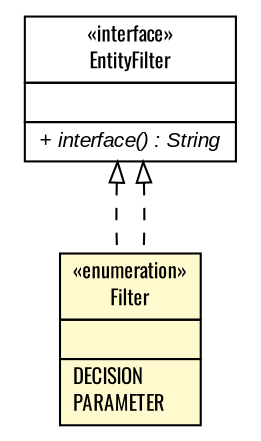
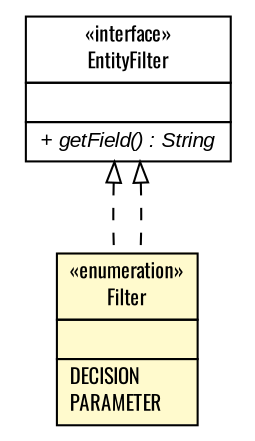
(130, 141) -> (128, 141)
